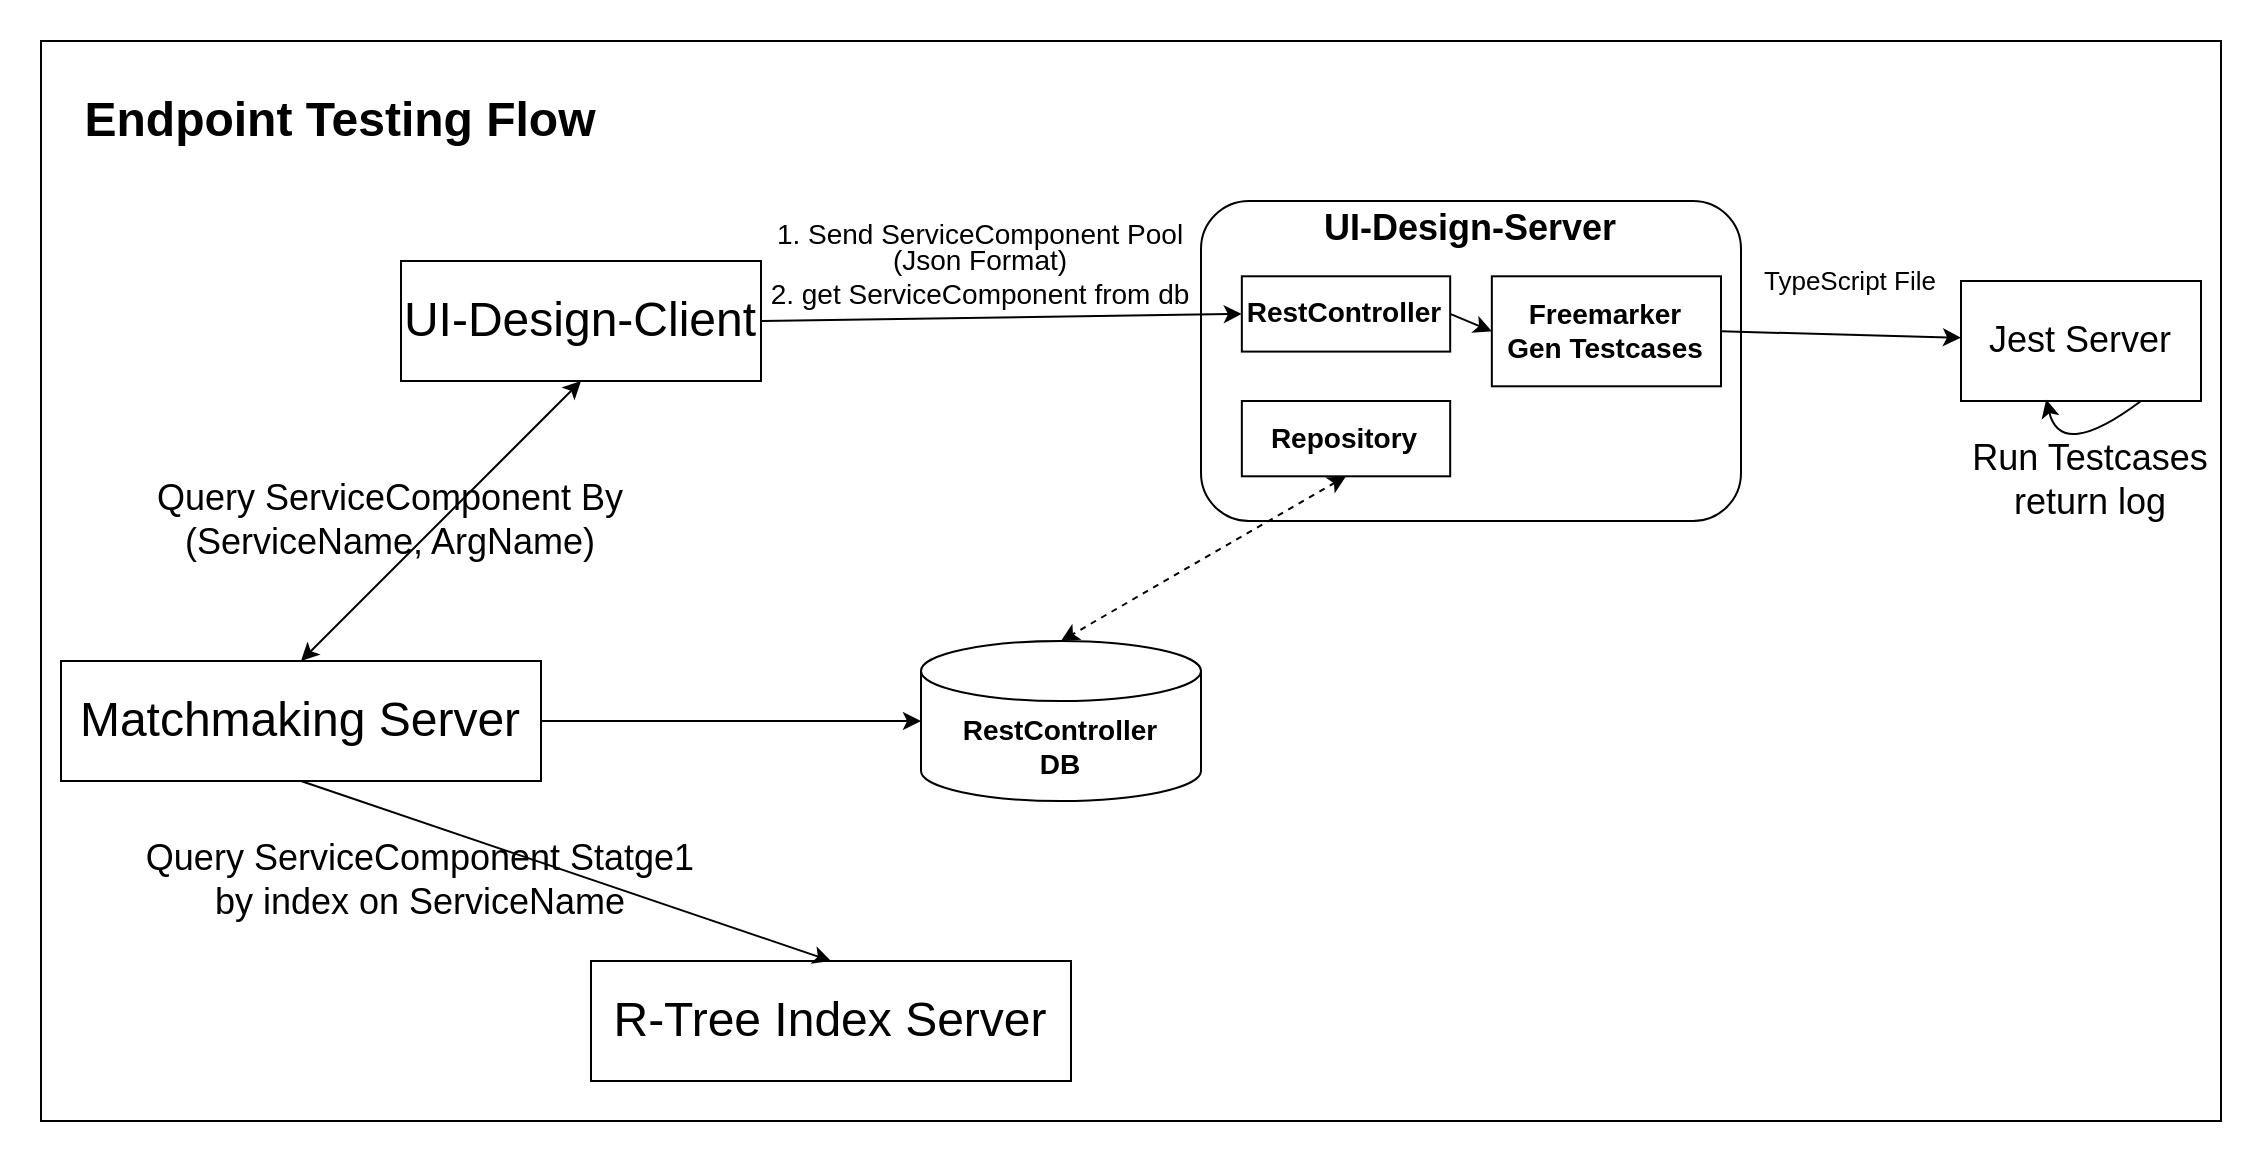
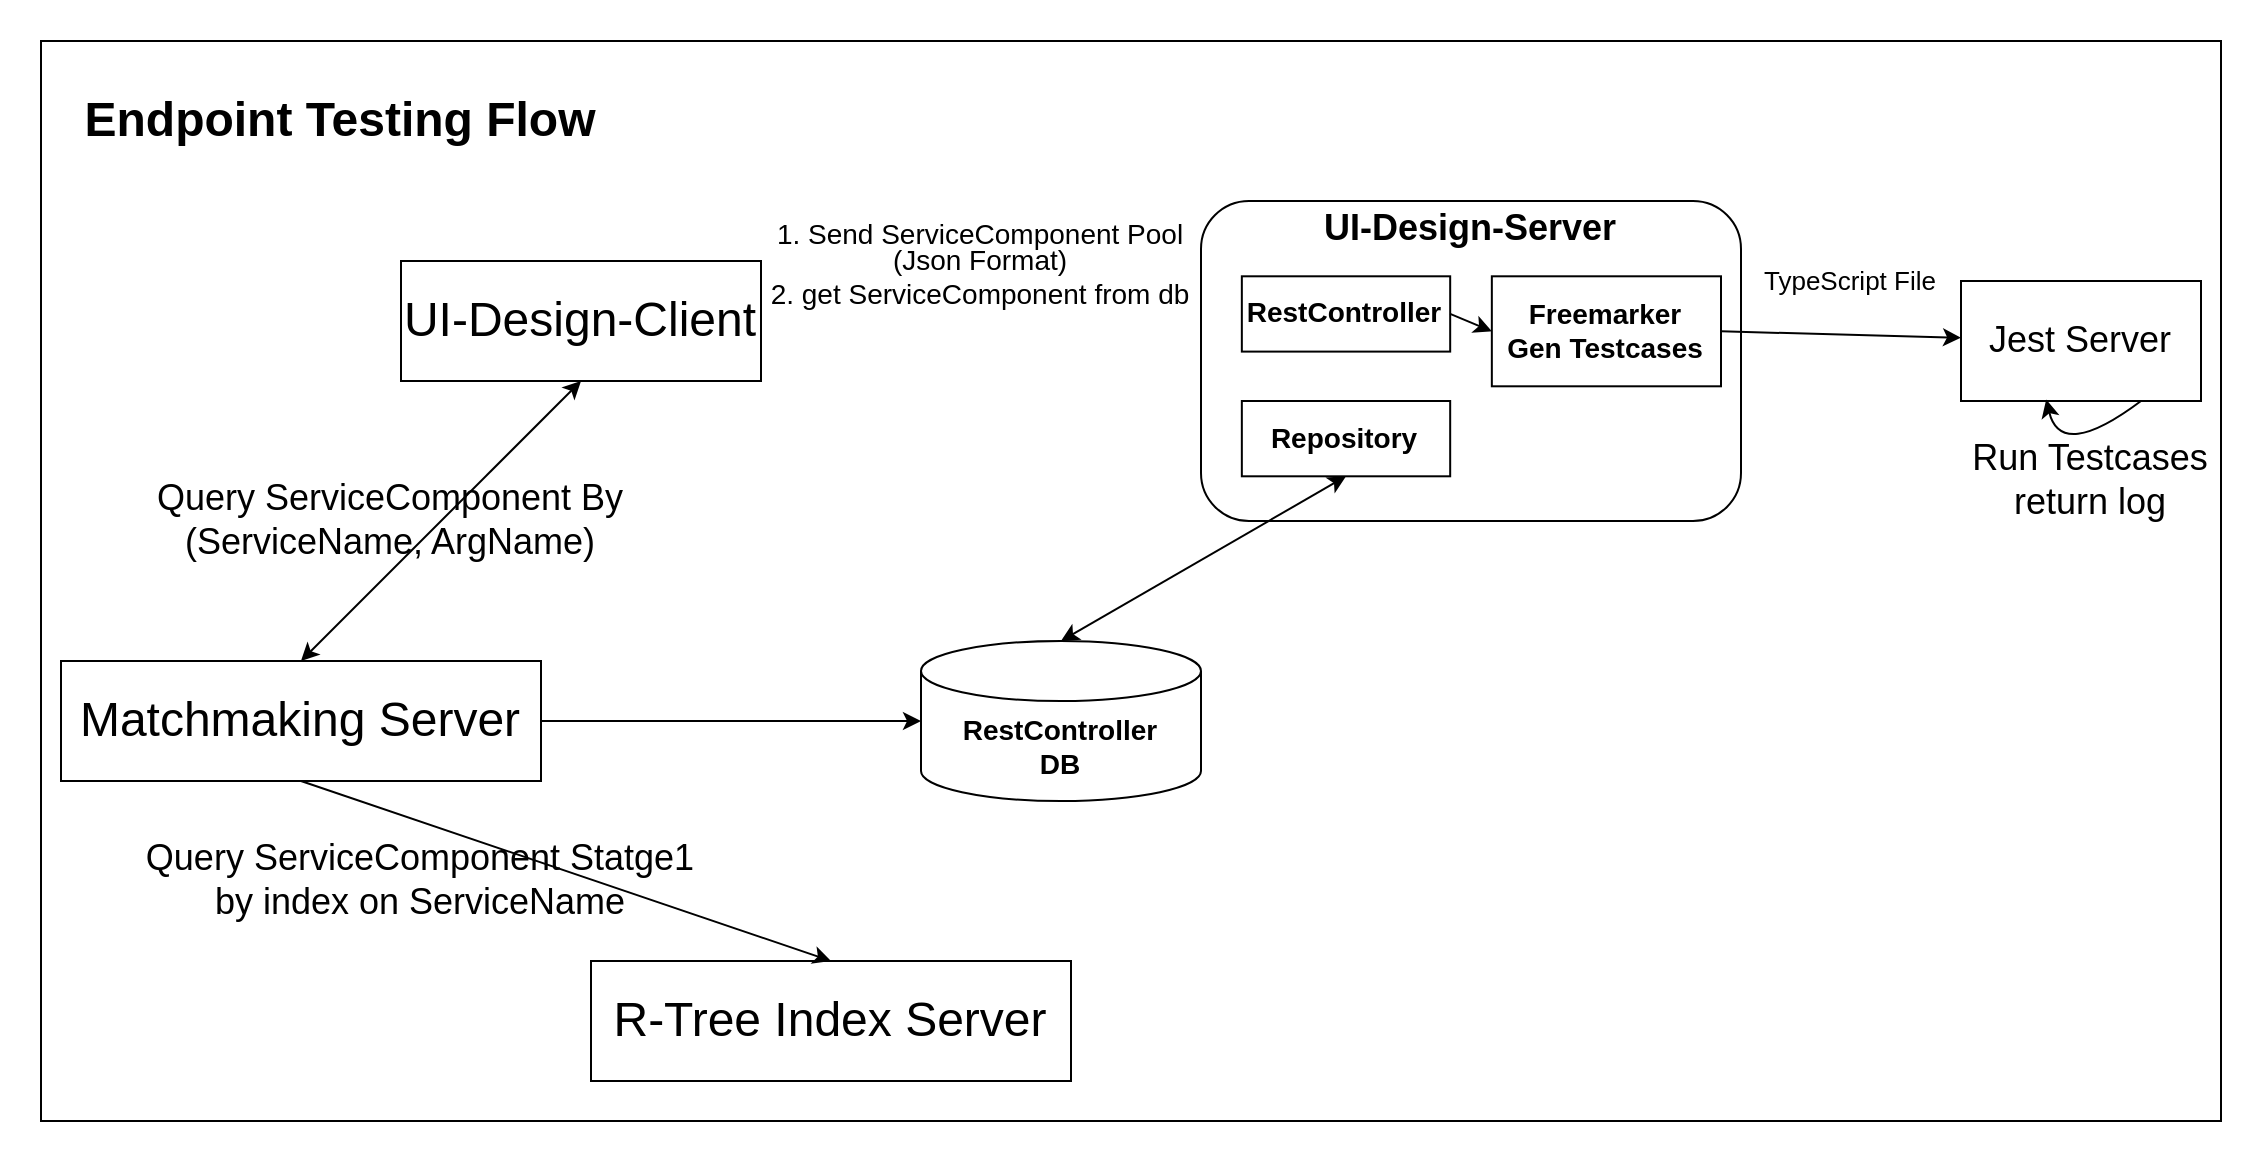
(995, 318) -> none
(1202, 559) -> (1202, 559)
